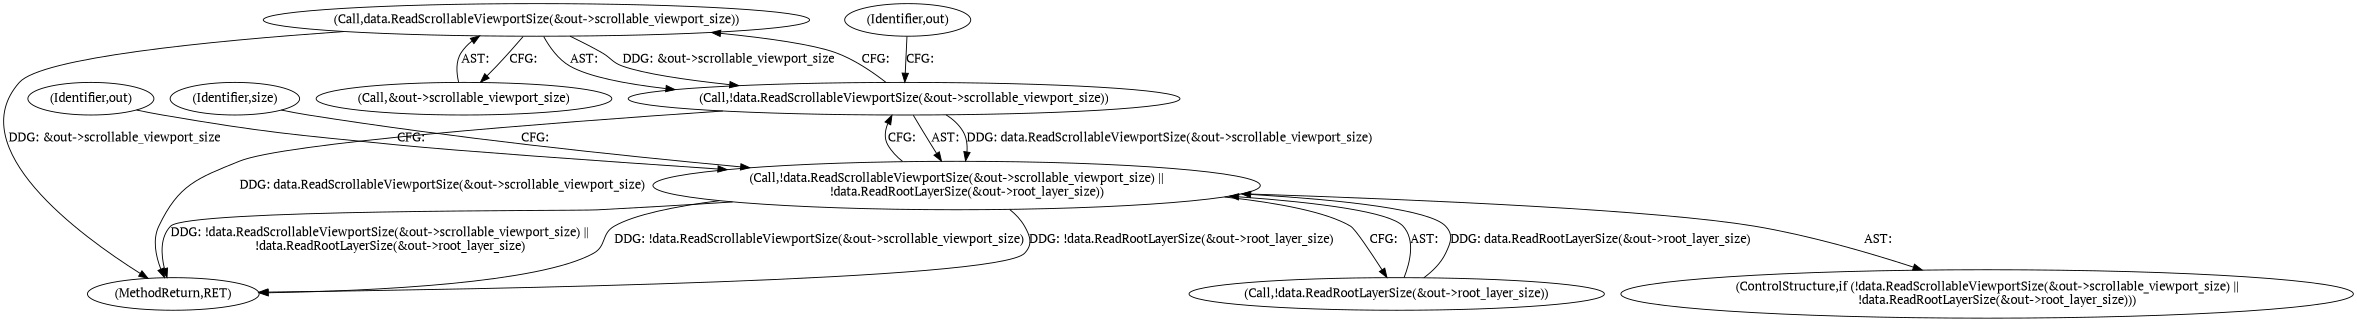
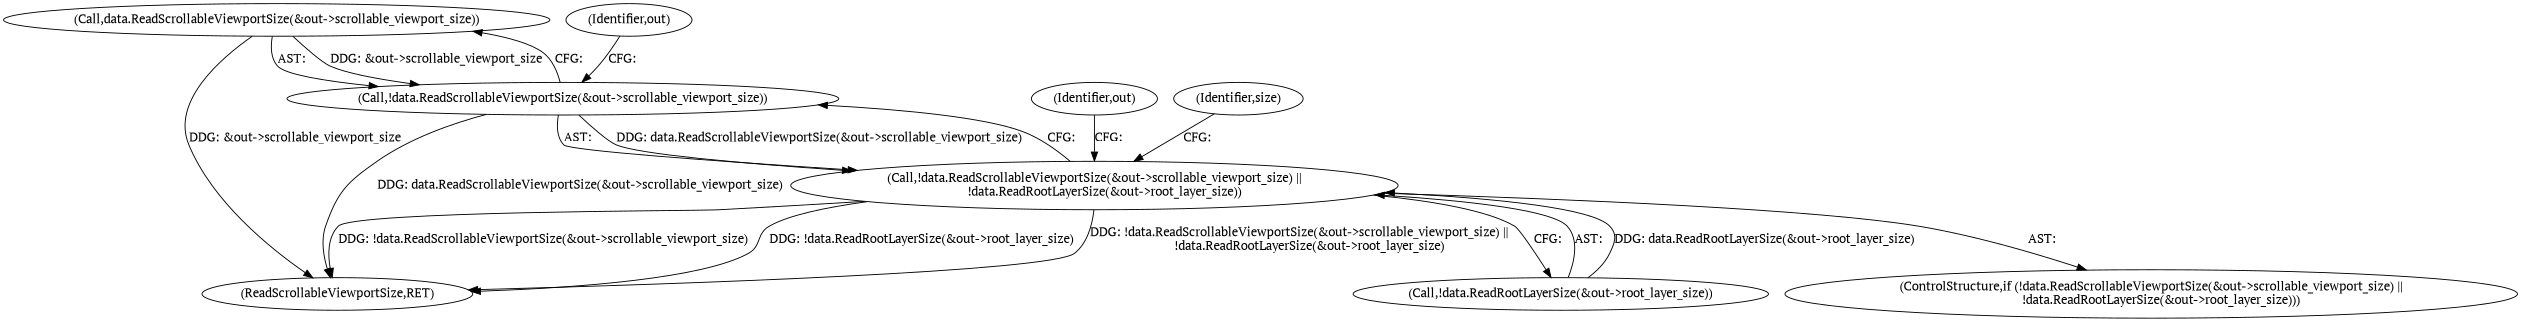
(464, 99) -> none
(173, 294) -> (337, 294)
